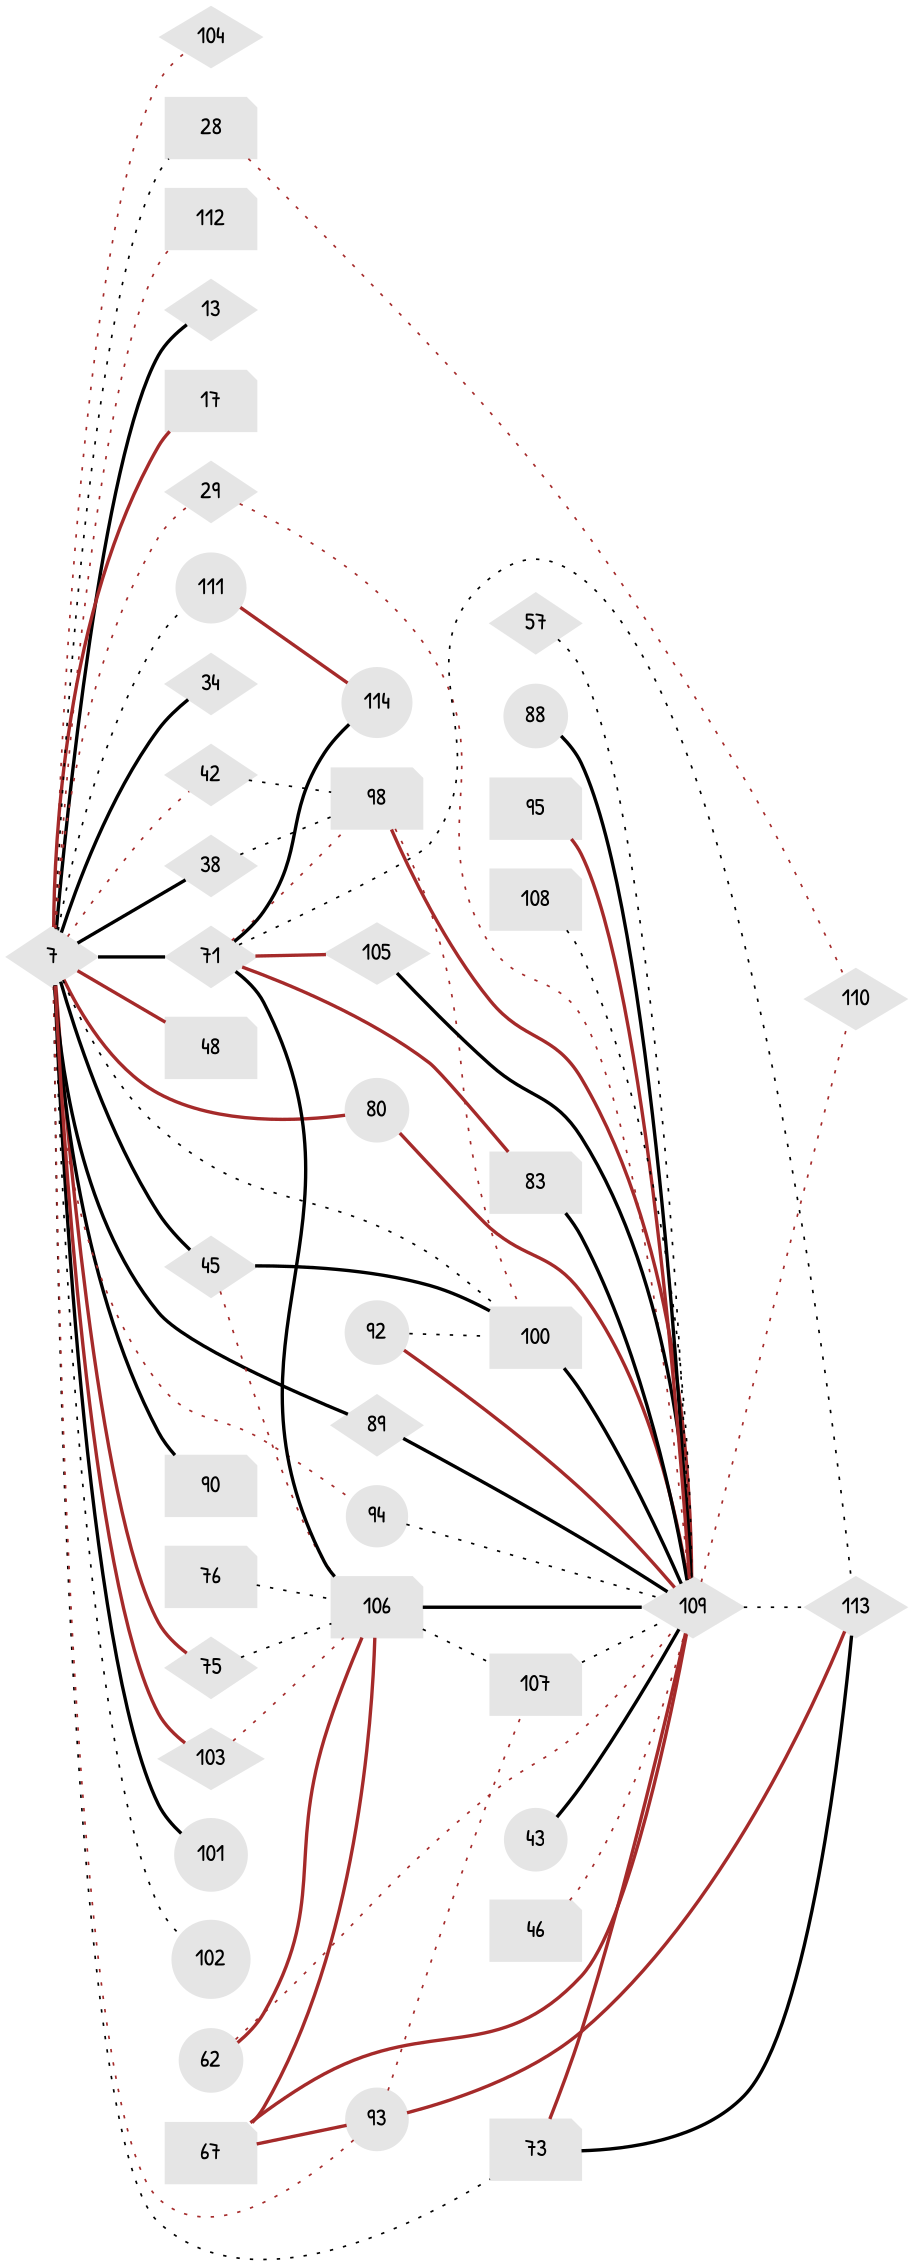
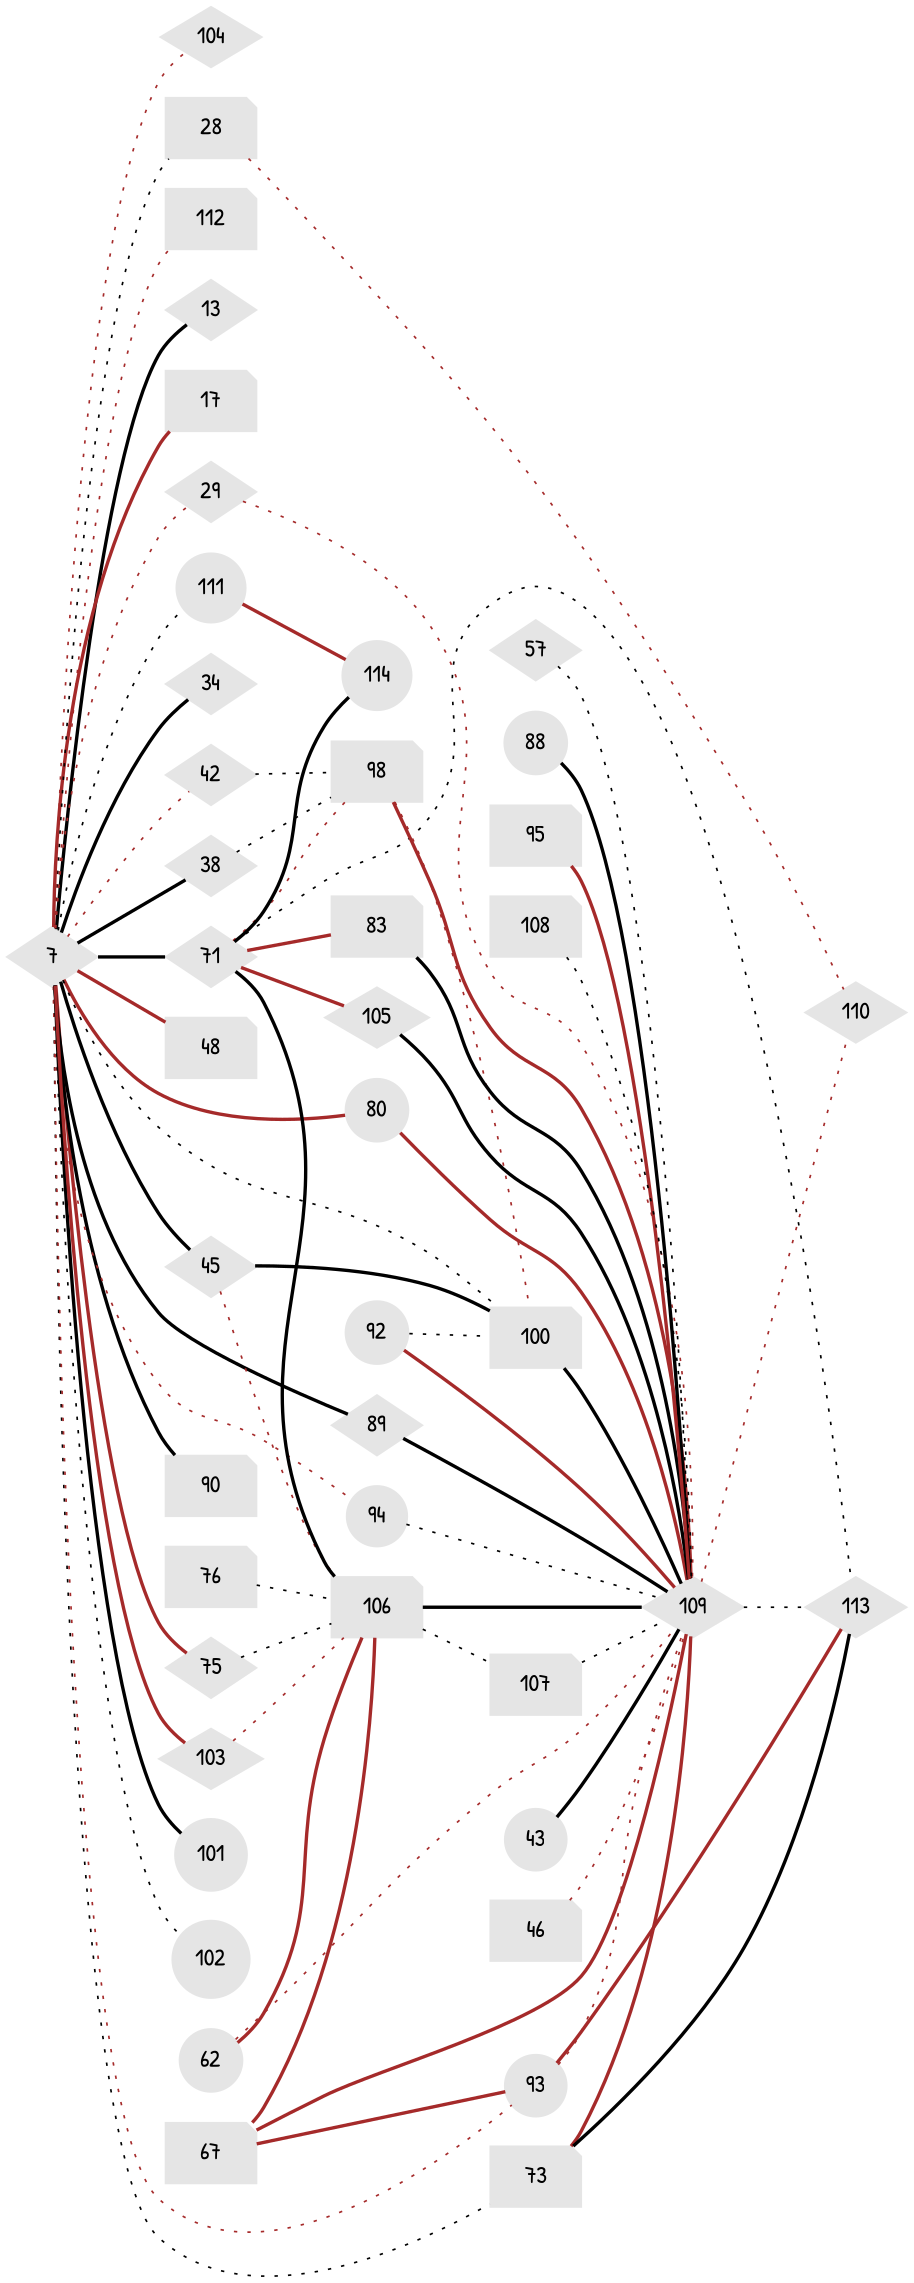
(452, 1902) -> (627, 1840)
